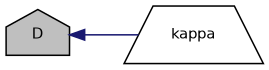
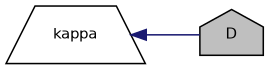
(112, 35) -> (173, 35)
